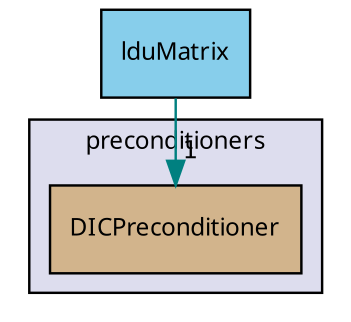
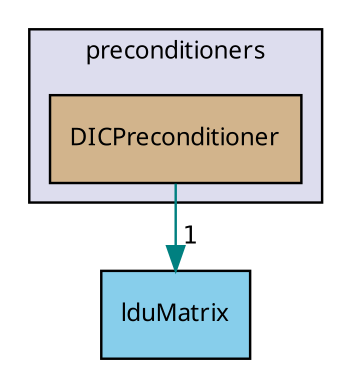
(176, 134) -> (176, 218)
